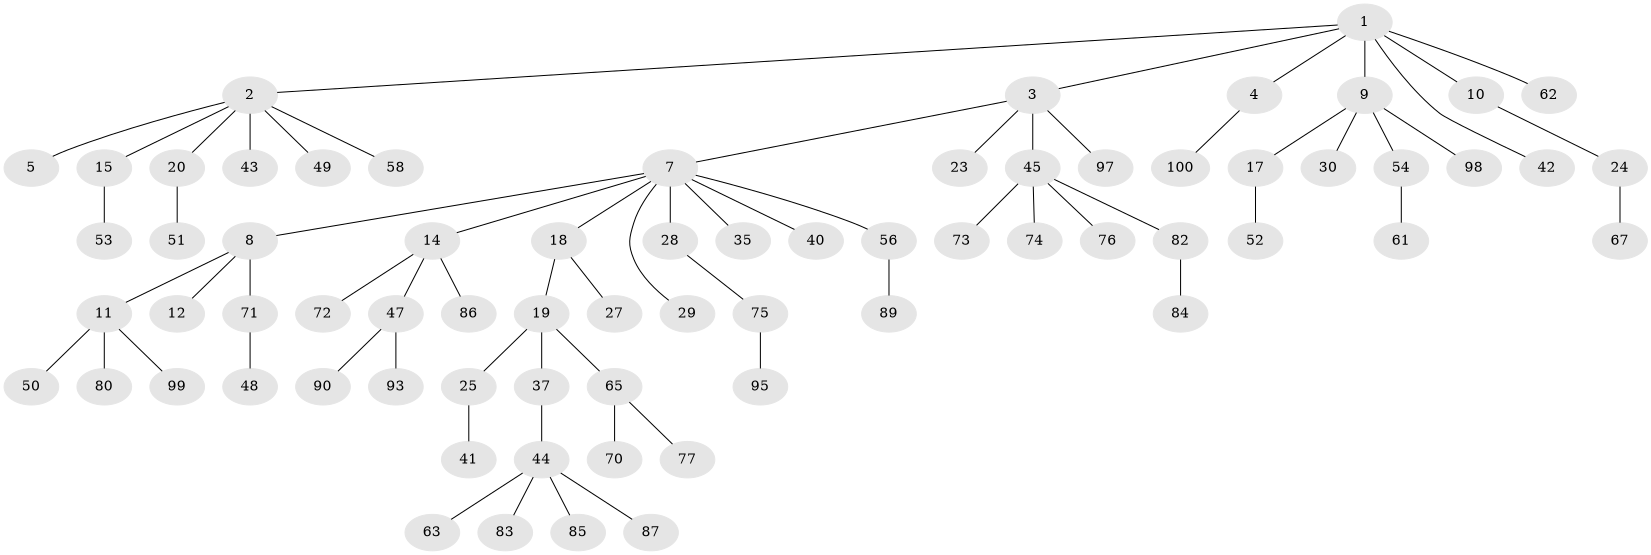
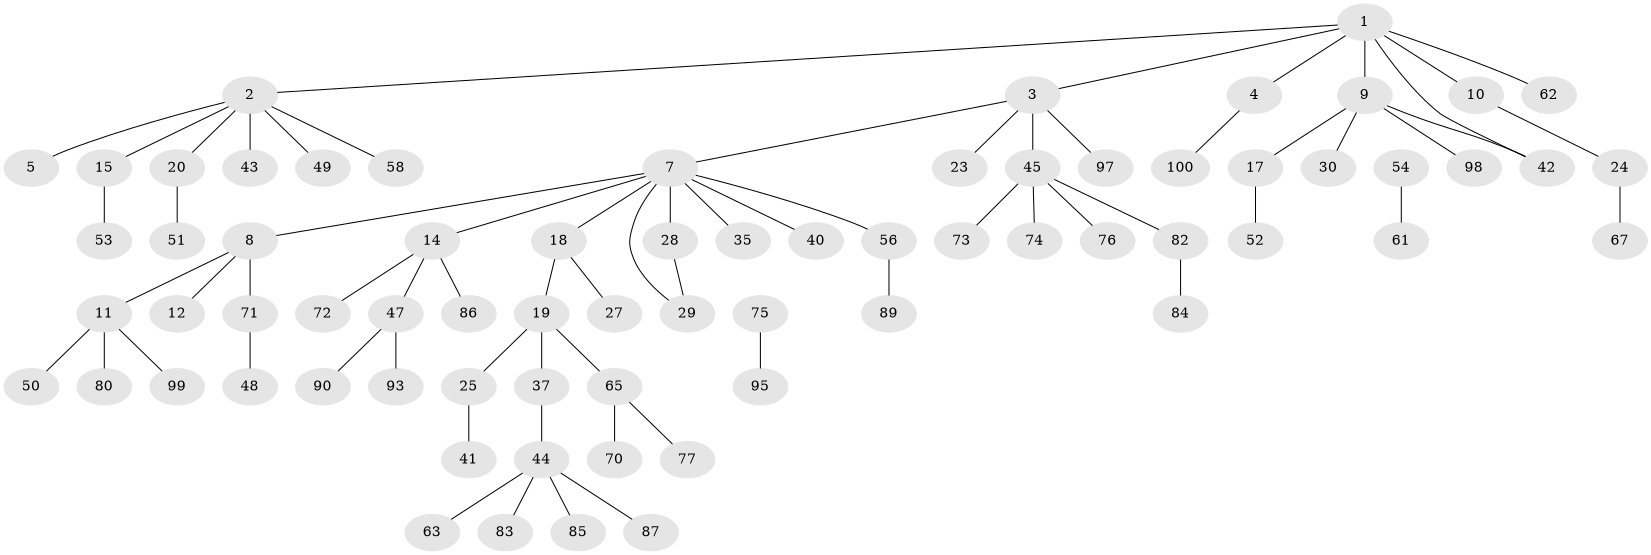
(1383, 132) -> (1457, 131)
(715, 277) -> (679, 277)
